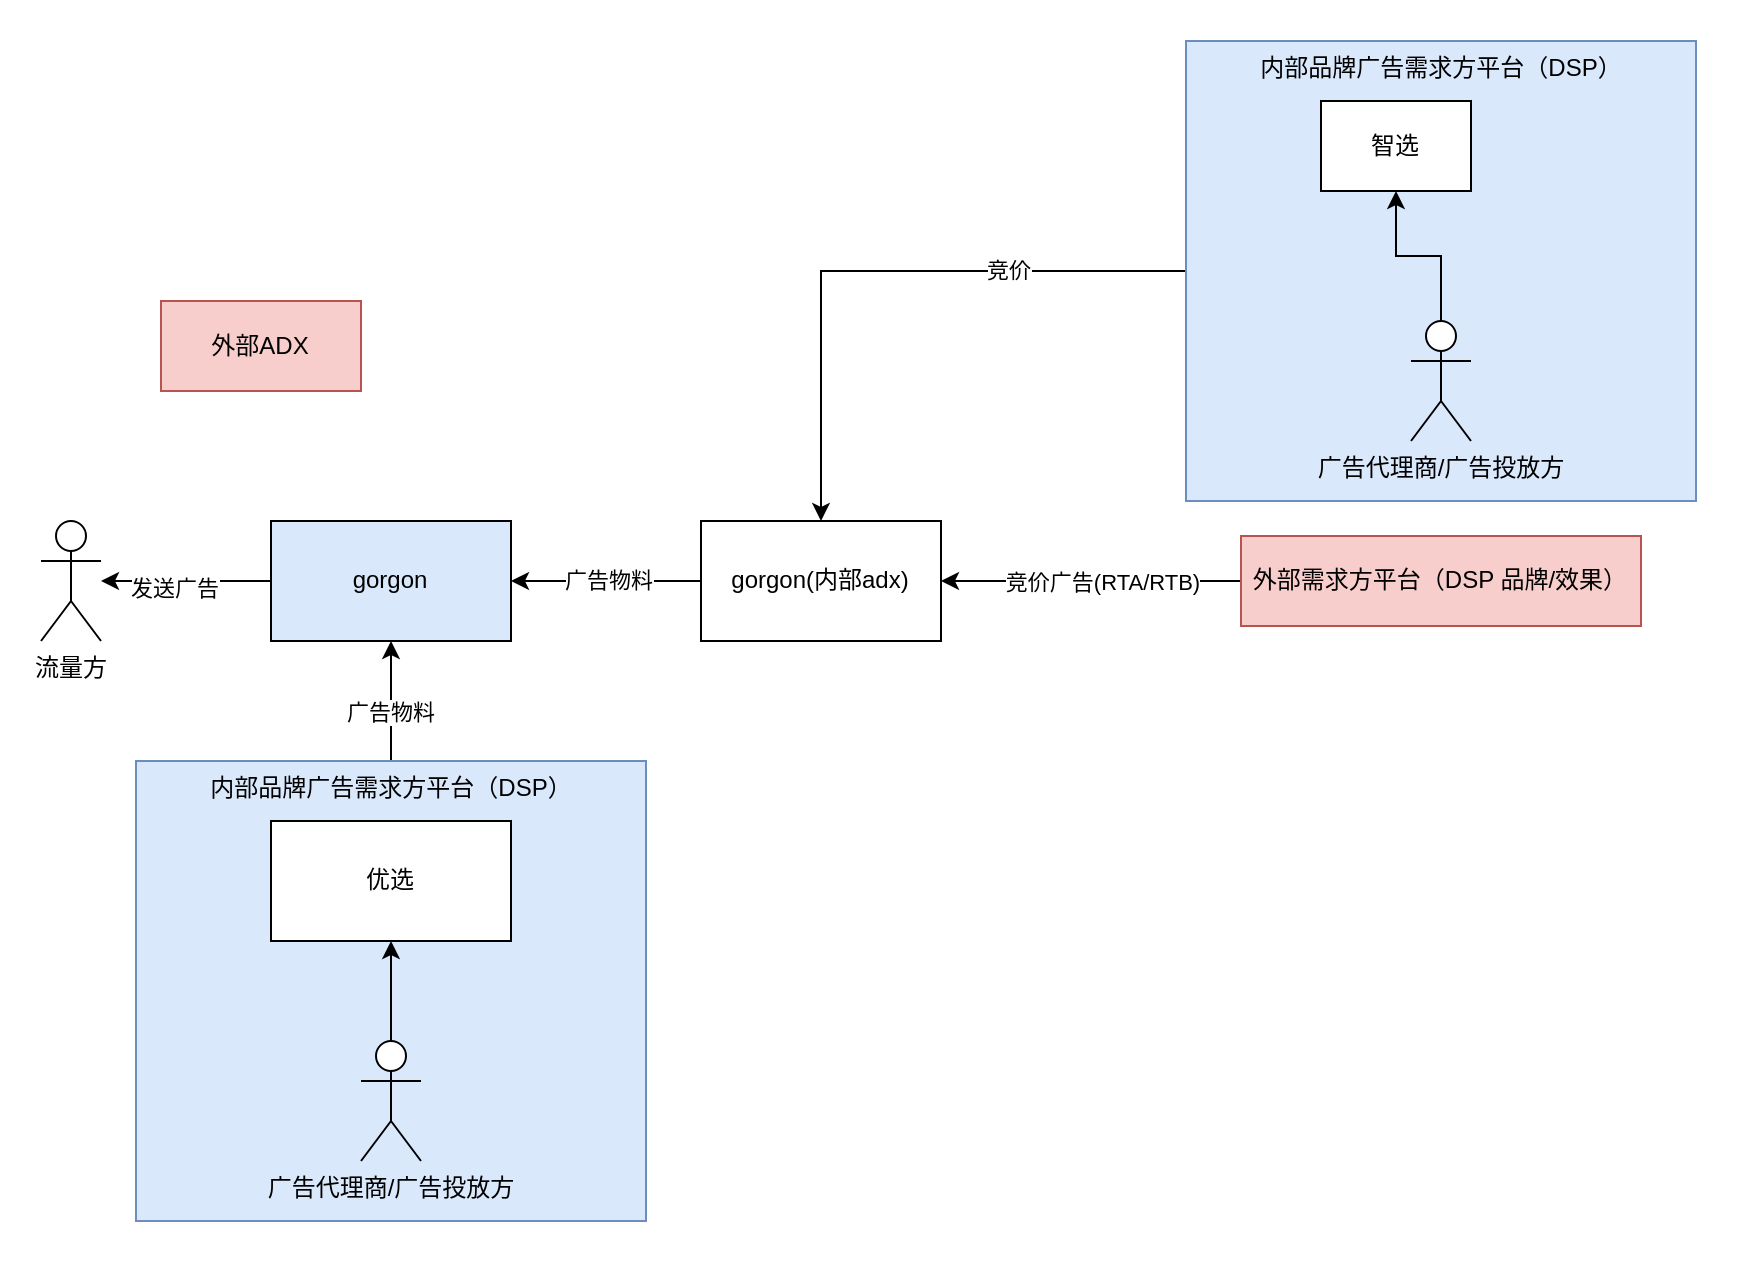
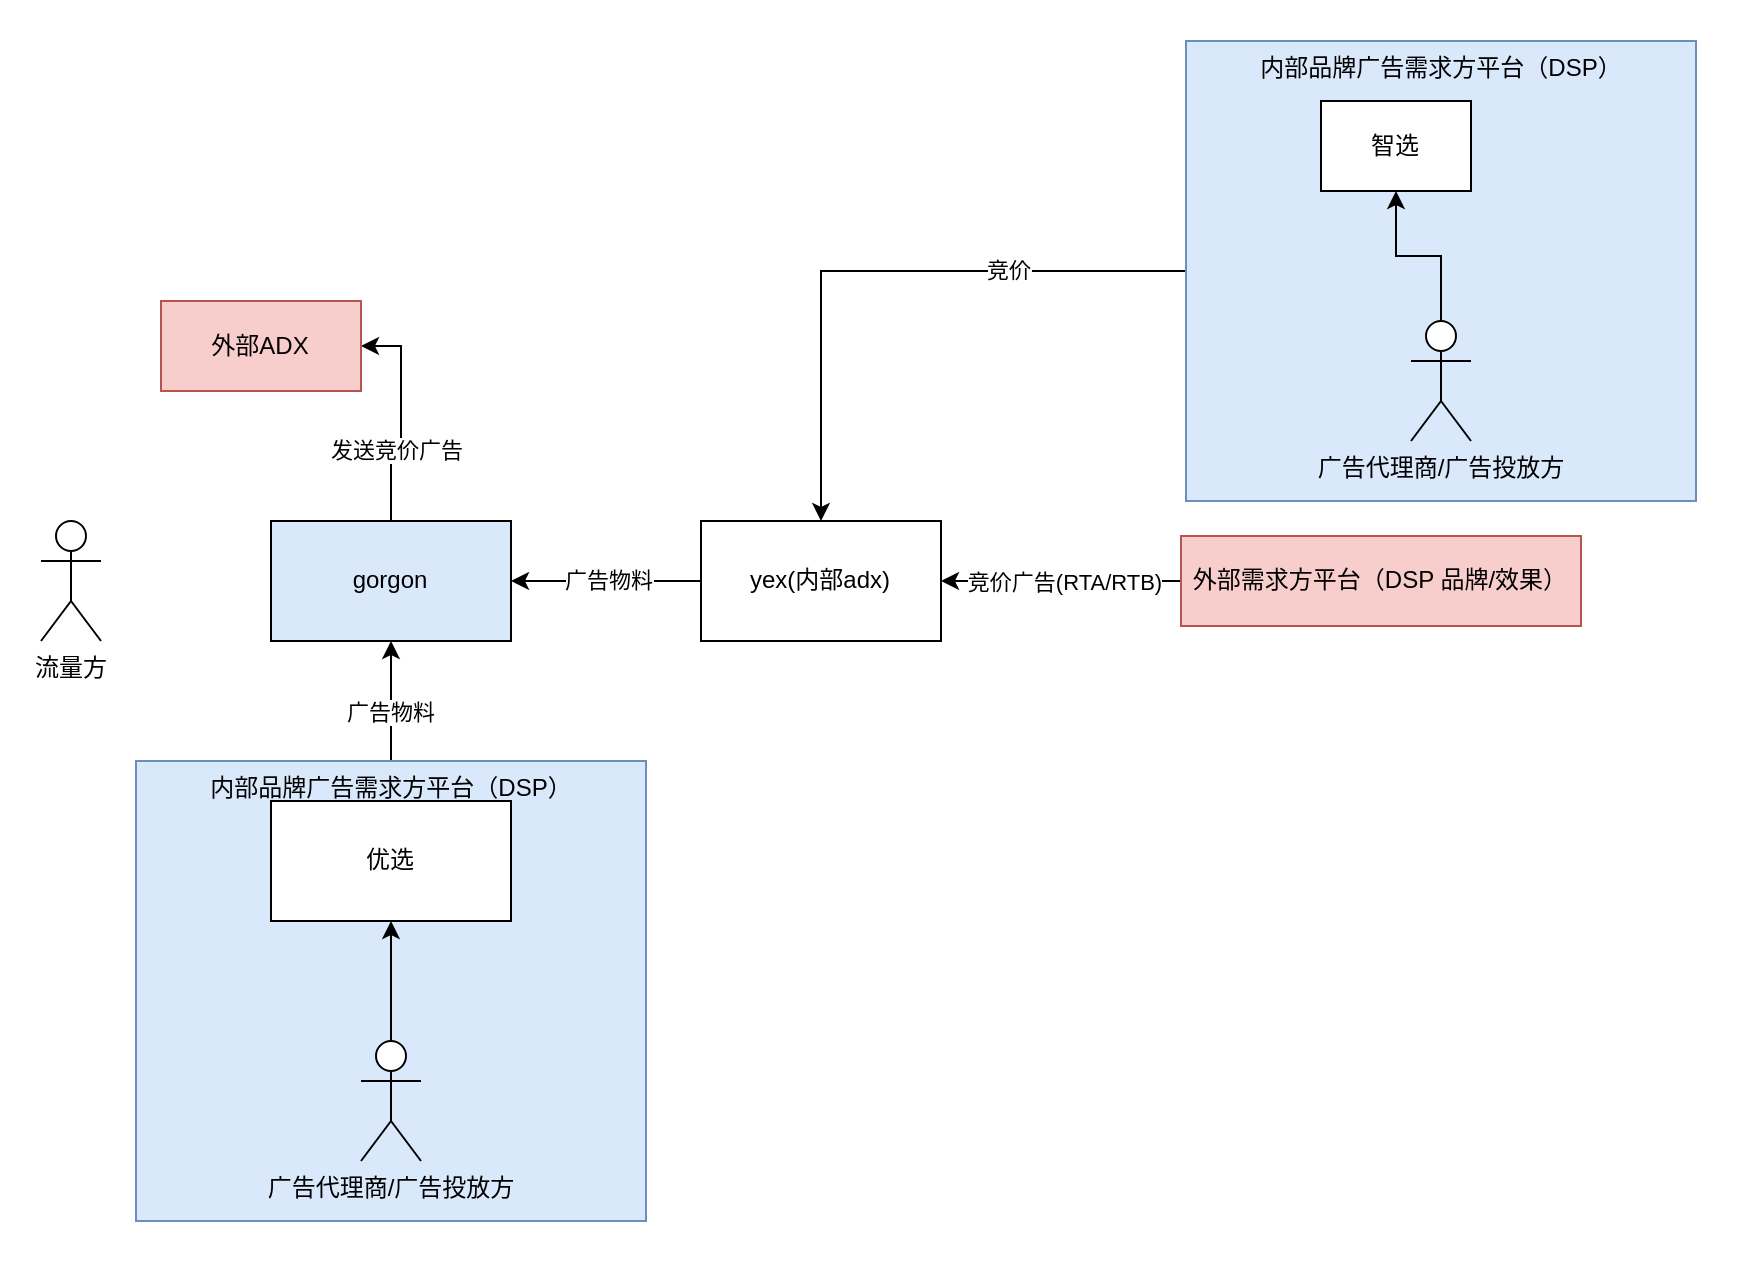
none -> (401, 425)
(193, 581) -> none
(821, 581) -> (821, 581)
(1441, 581) -> (1381, 581)
(391, 881) -> (391, 861)
